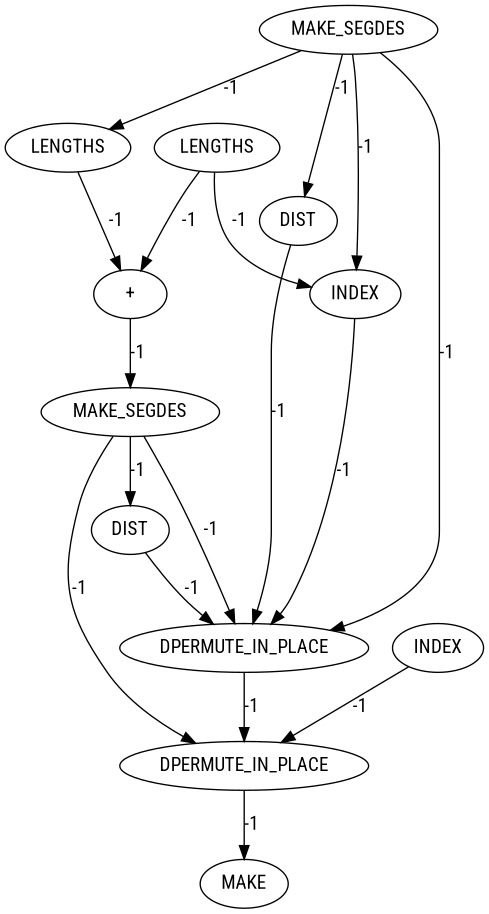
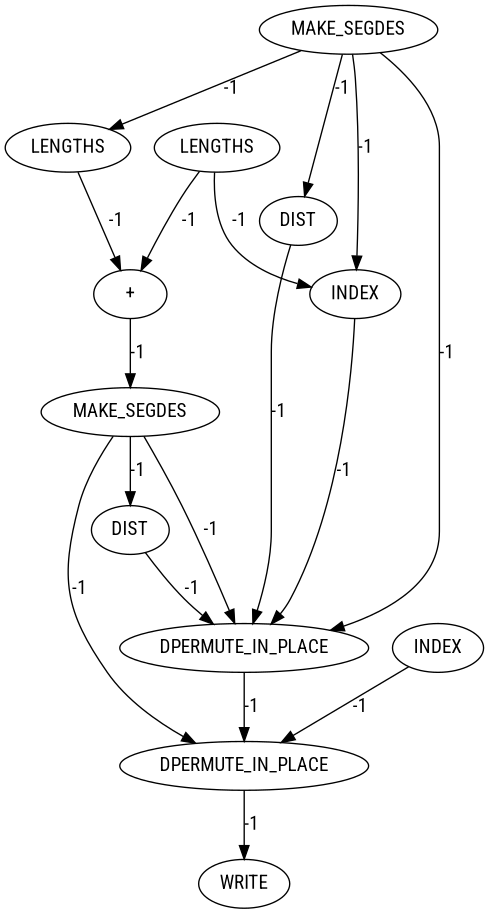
(244, 884) -> (244, 884)
